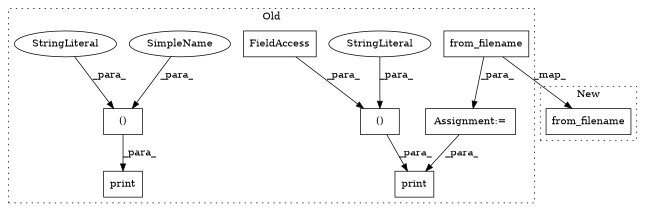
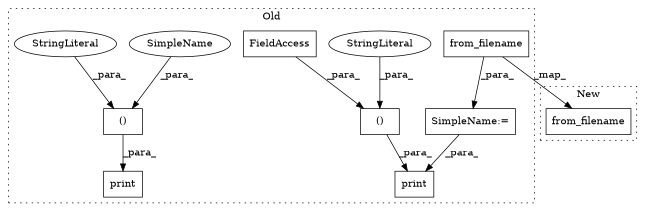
(471, 122) -> (471, 122)
